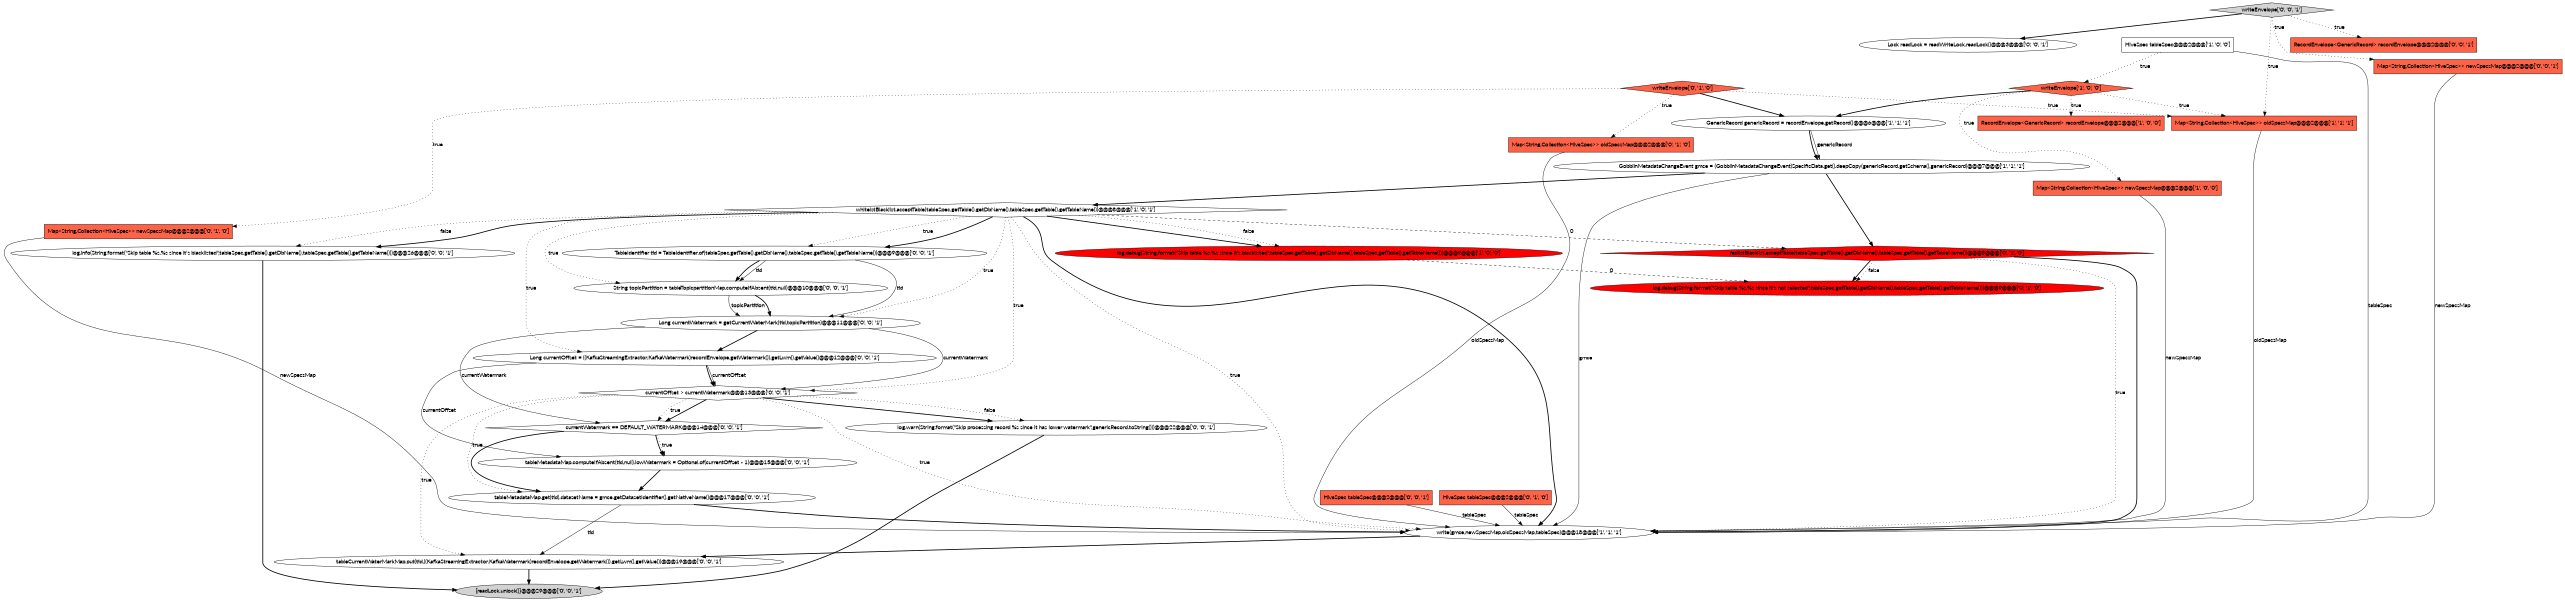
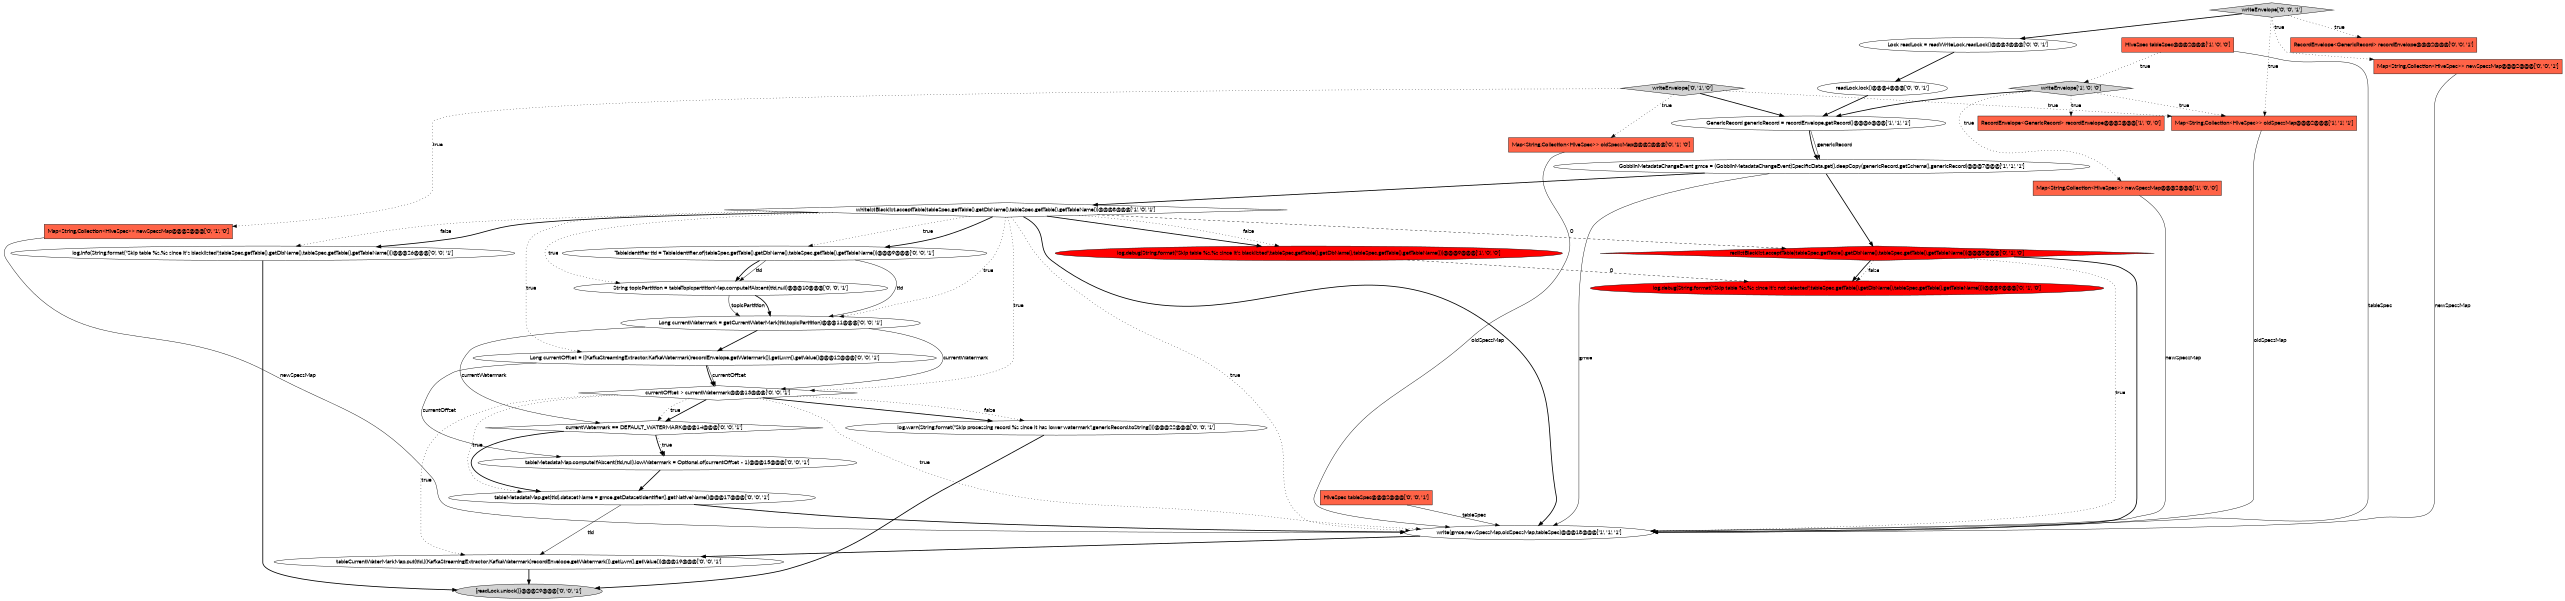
(2178, 45) -> (2178, 45)
(1683, 88) -> (1683, 88)
none -> (1882, 88)
(2071, 88) -> (2071, 88)
(1495, 498) -> none
